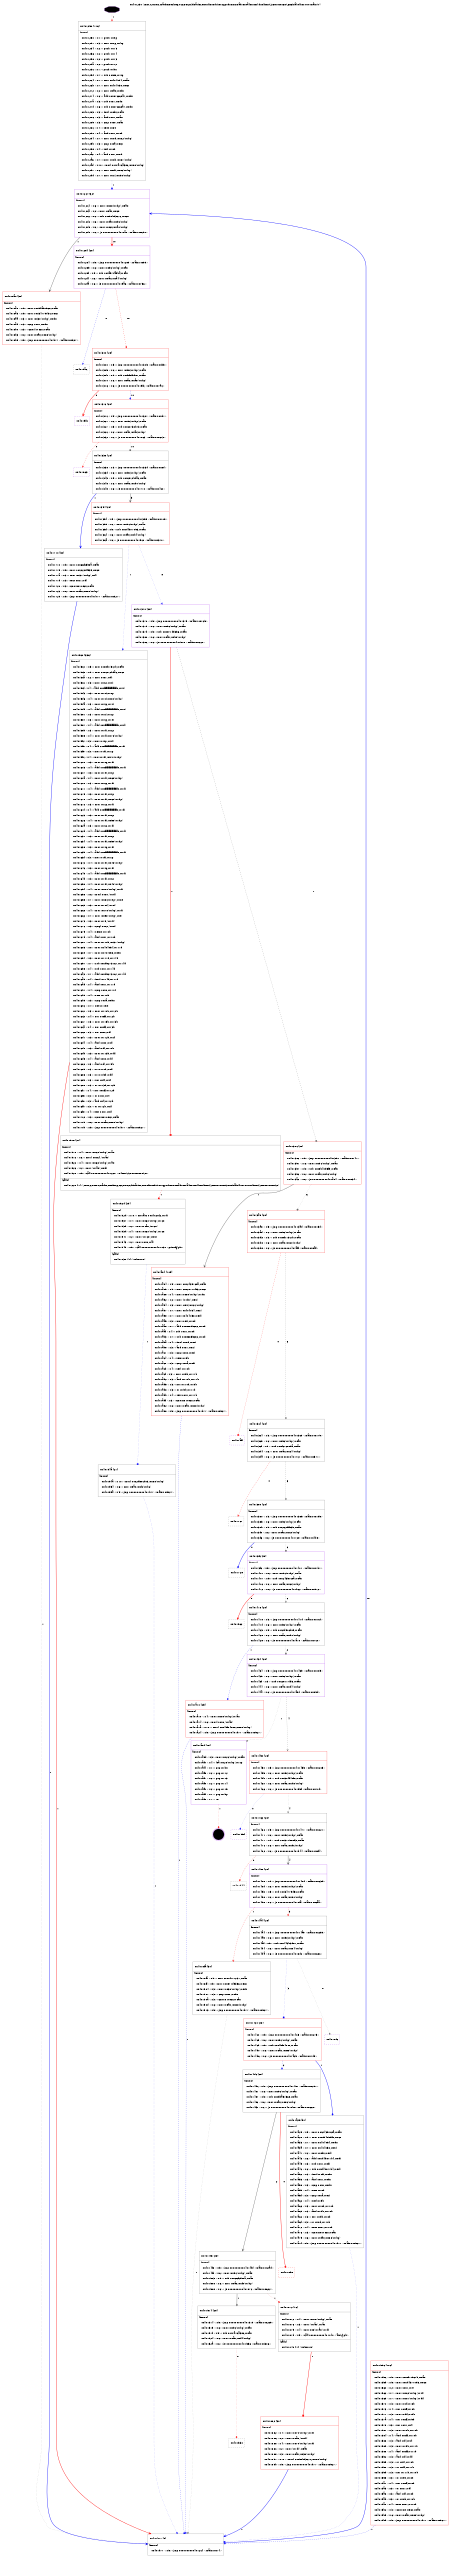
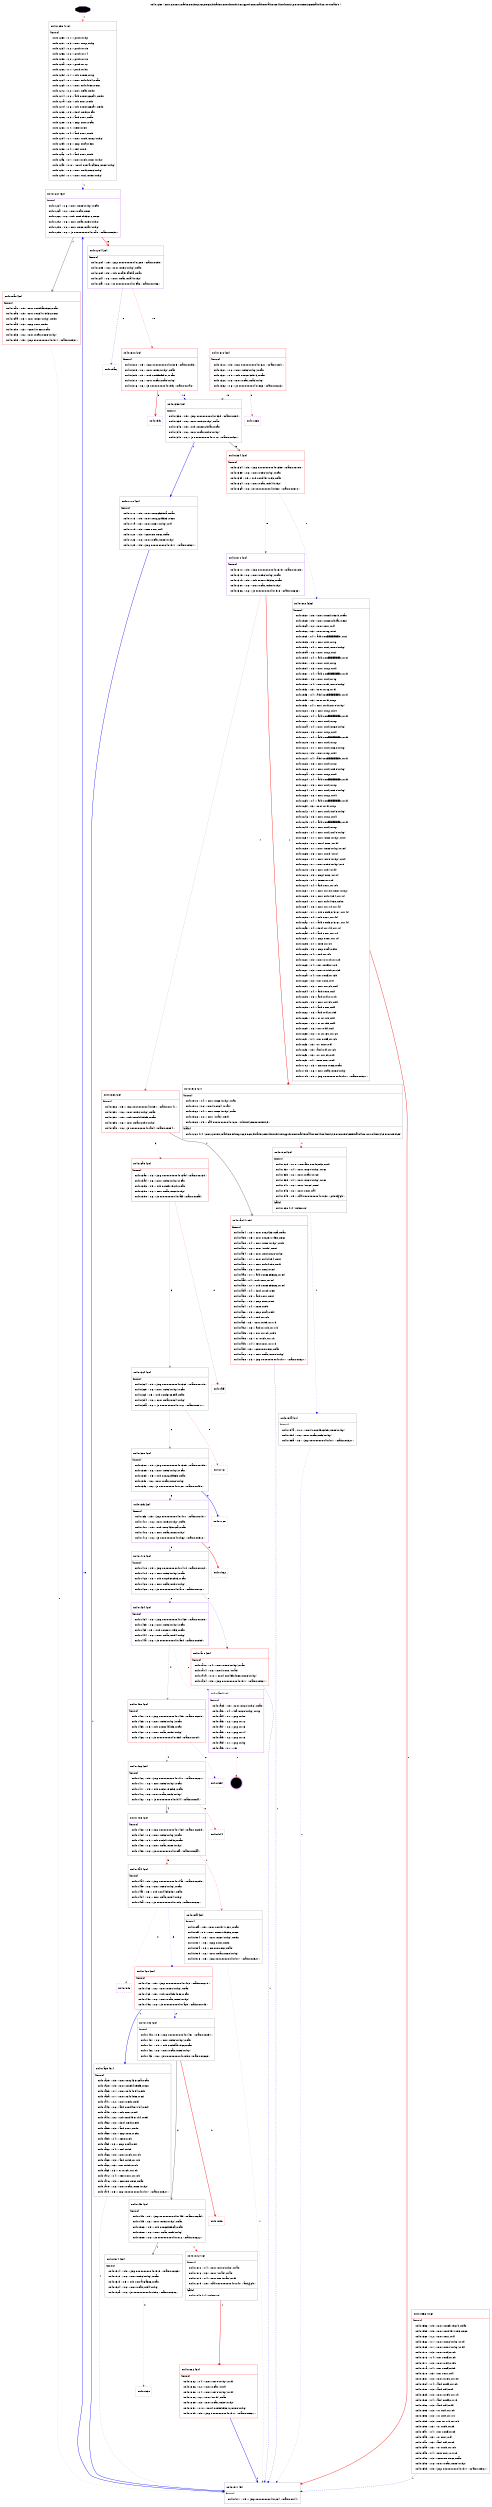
(130, 394) -> (181, 394)
